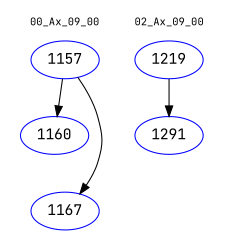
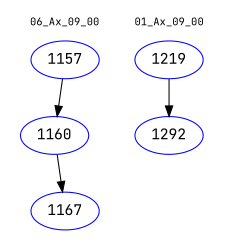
(65, 23) -> (65, 23)
(170, 23) -> (170, 23)
(101, 130) -> (59, 168)
(169, 135) -> (169, 135)
